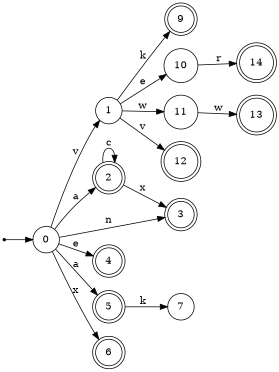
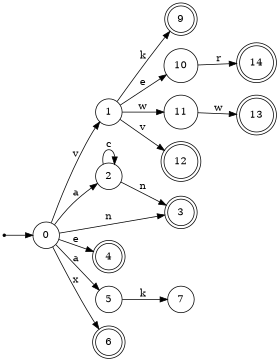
(109, 178) -> (109, 176)
(143, 188) -> (143, 186)
(109, 307) -> (109, 299)
